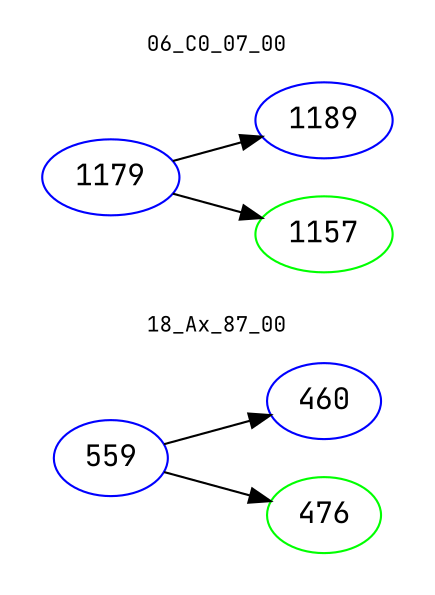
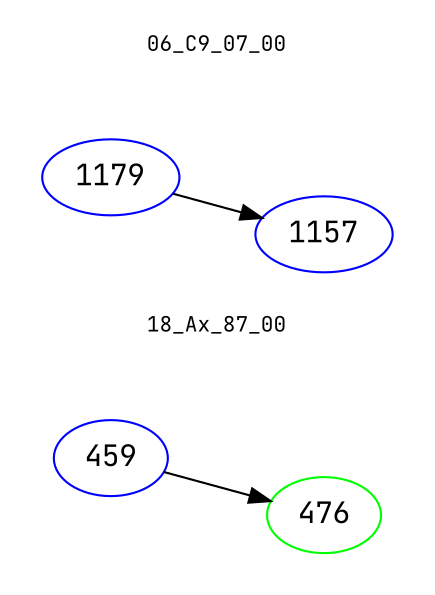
(217, 45) -> (217, 45)
(324, 120) -> none
(324, 234) -> (324, 234)
(324, 401) -> none
(111, 458) -> (111, 458)
